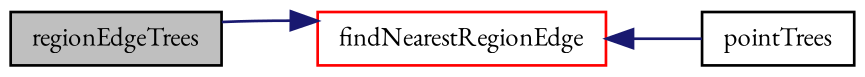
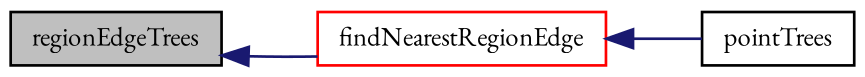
(256, 21) -> (283, 57)
